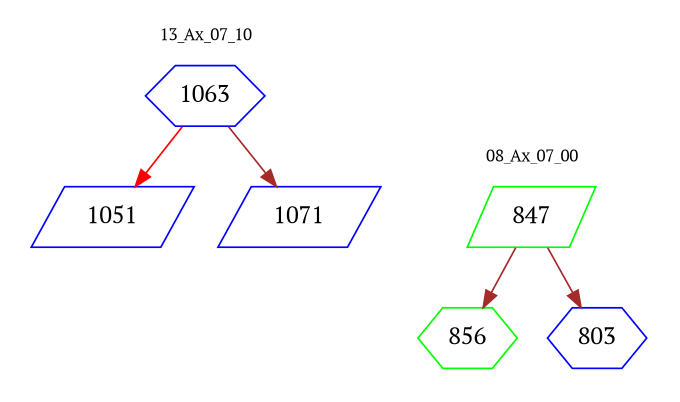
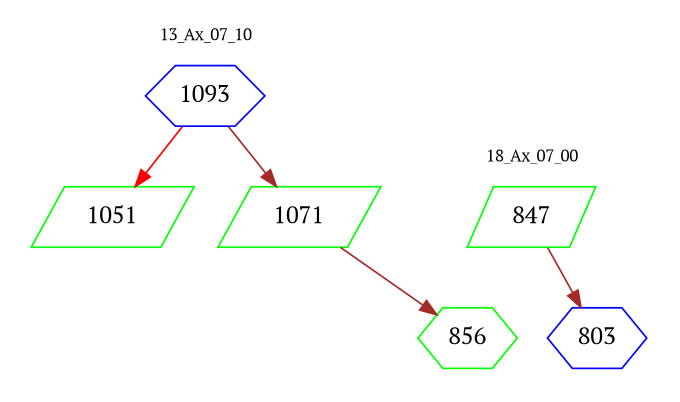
(205, 96) -> (205, 96)
(532, 157) -> (532, 157)
(113, 217) -> (113, 217)
(299, 217) -> (299, 217)
(504, 270) -> (382, 276)
